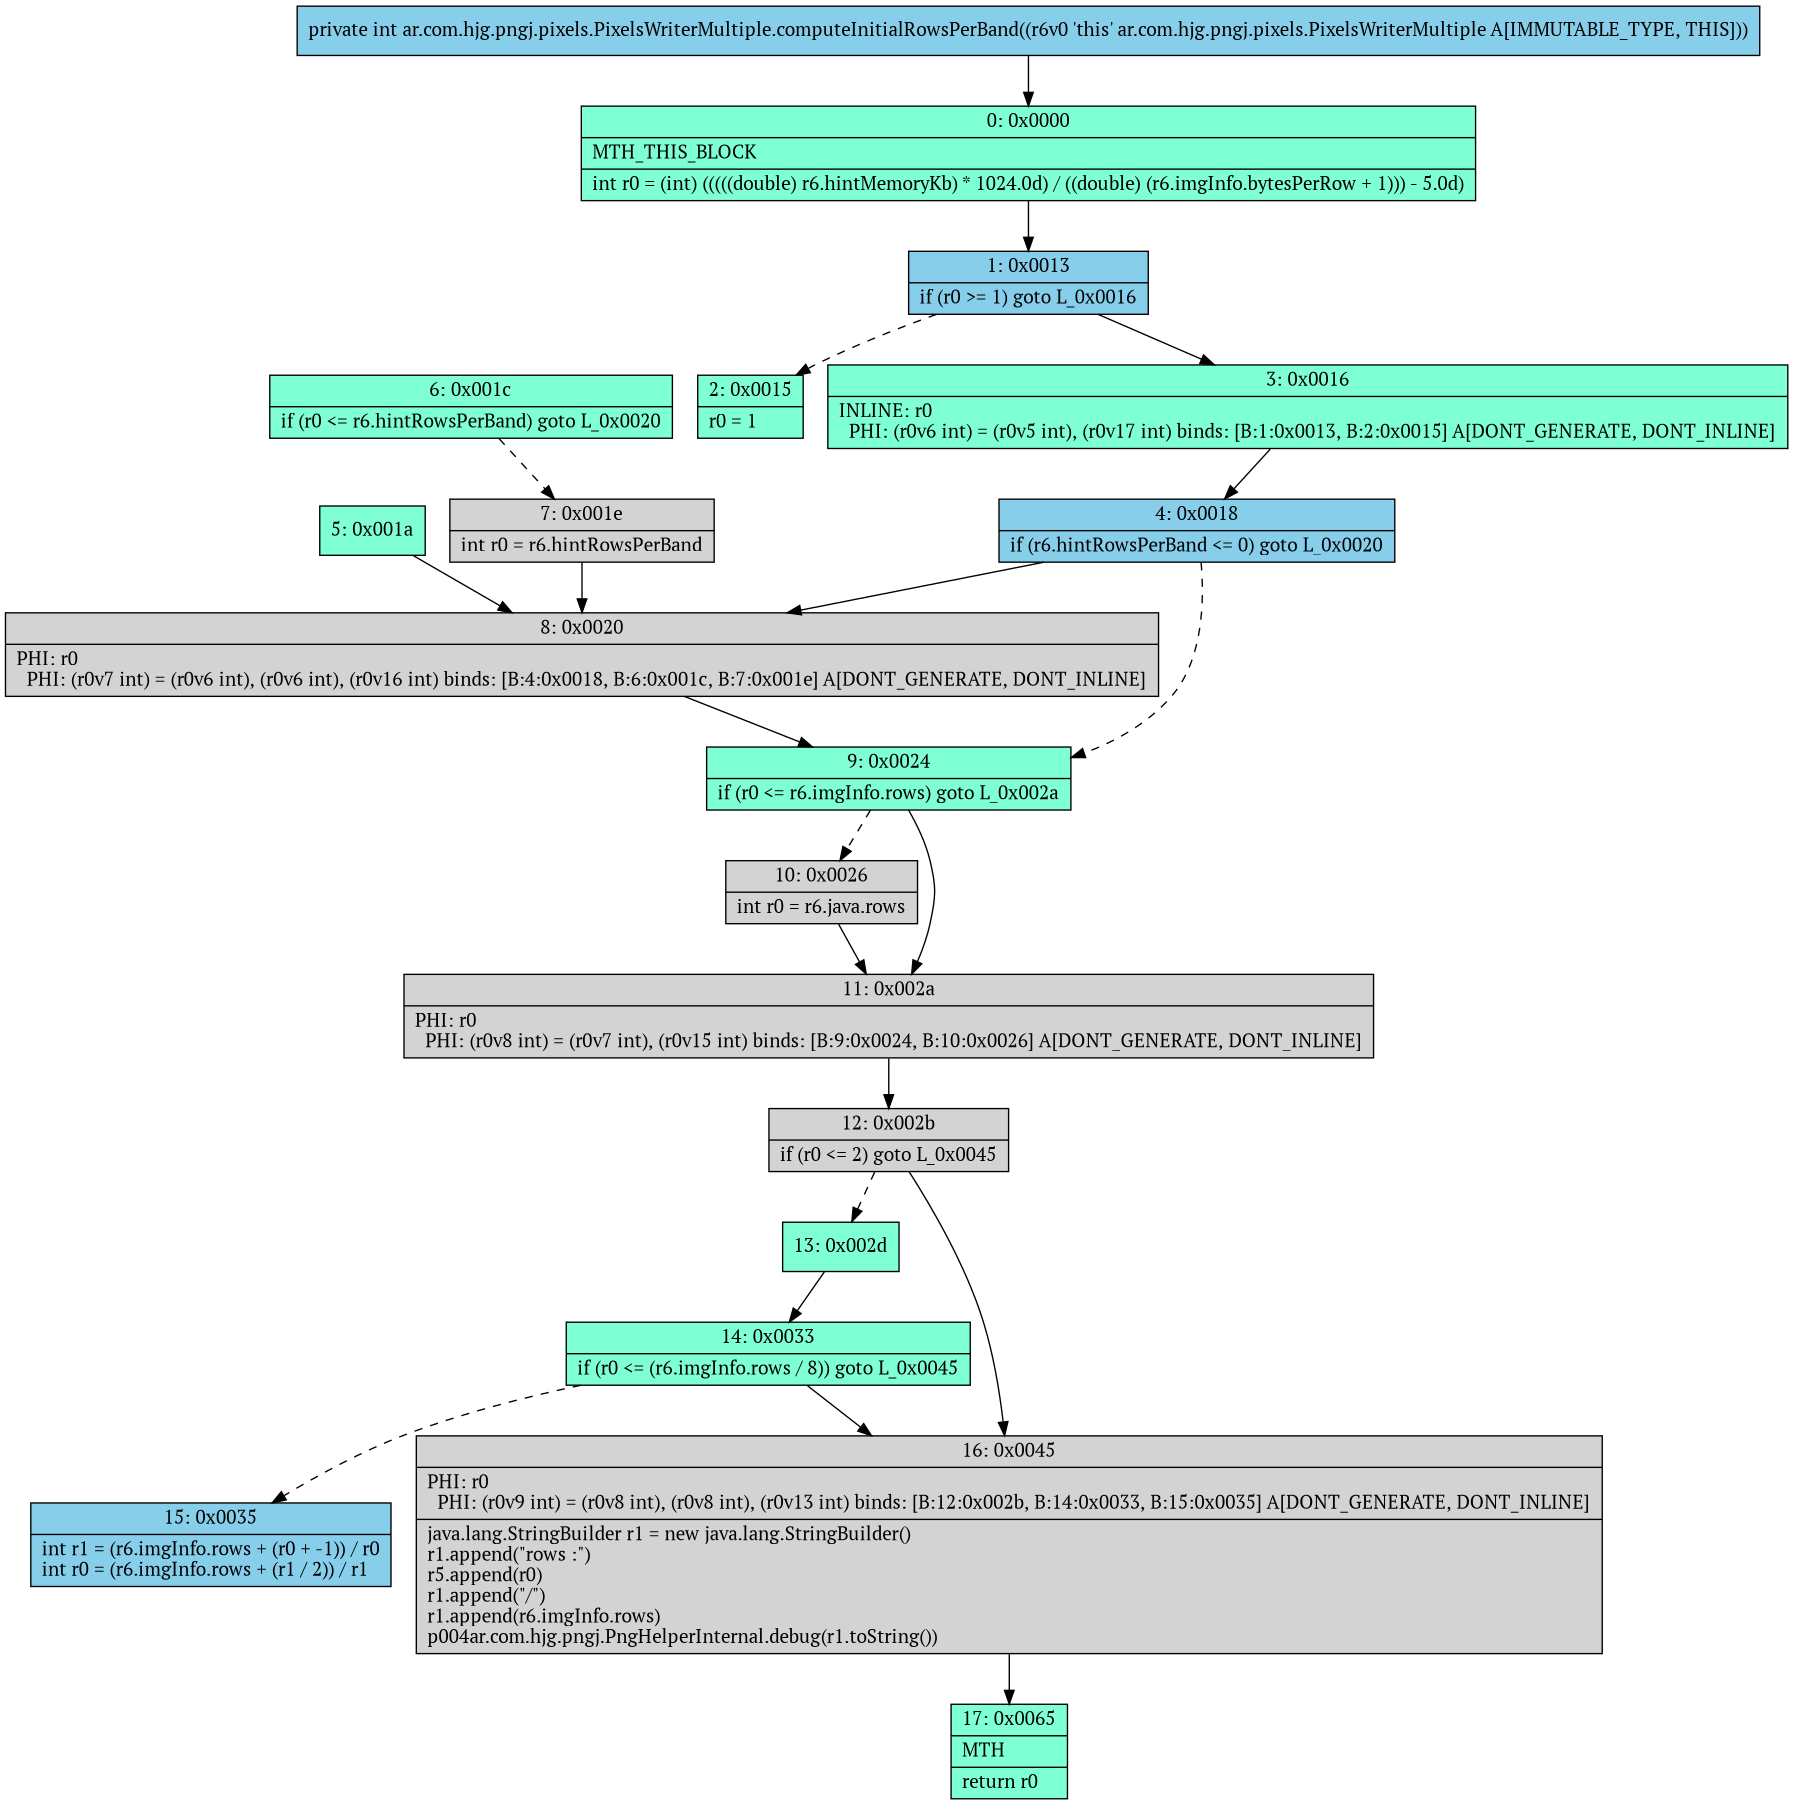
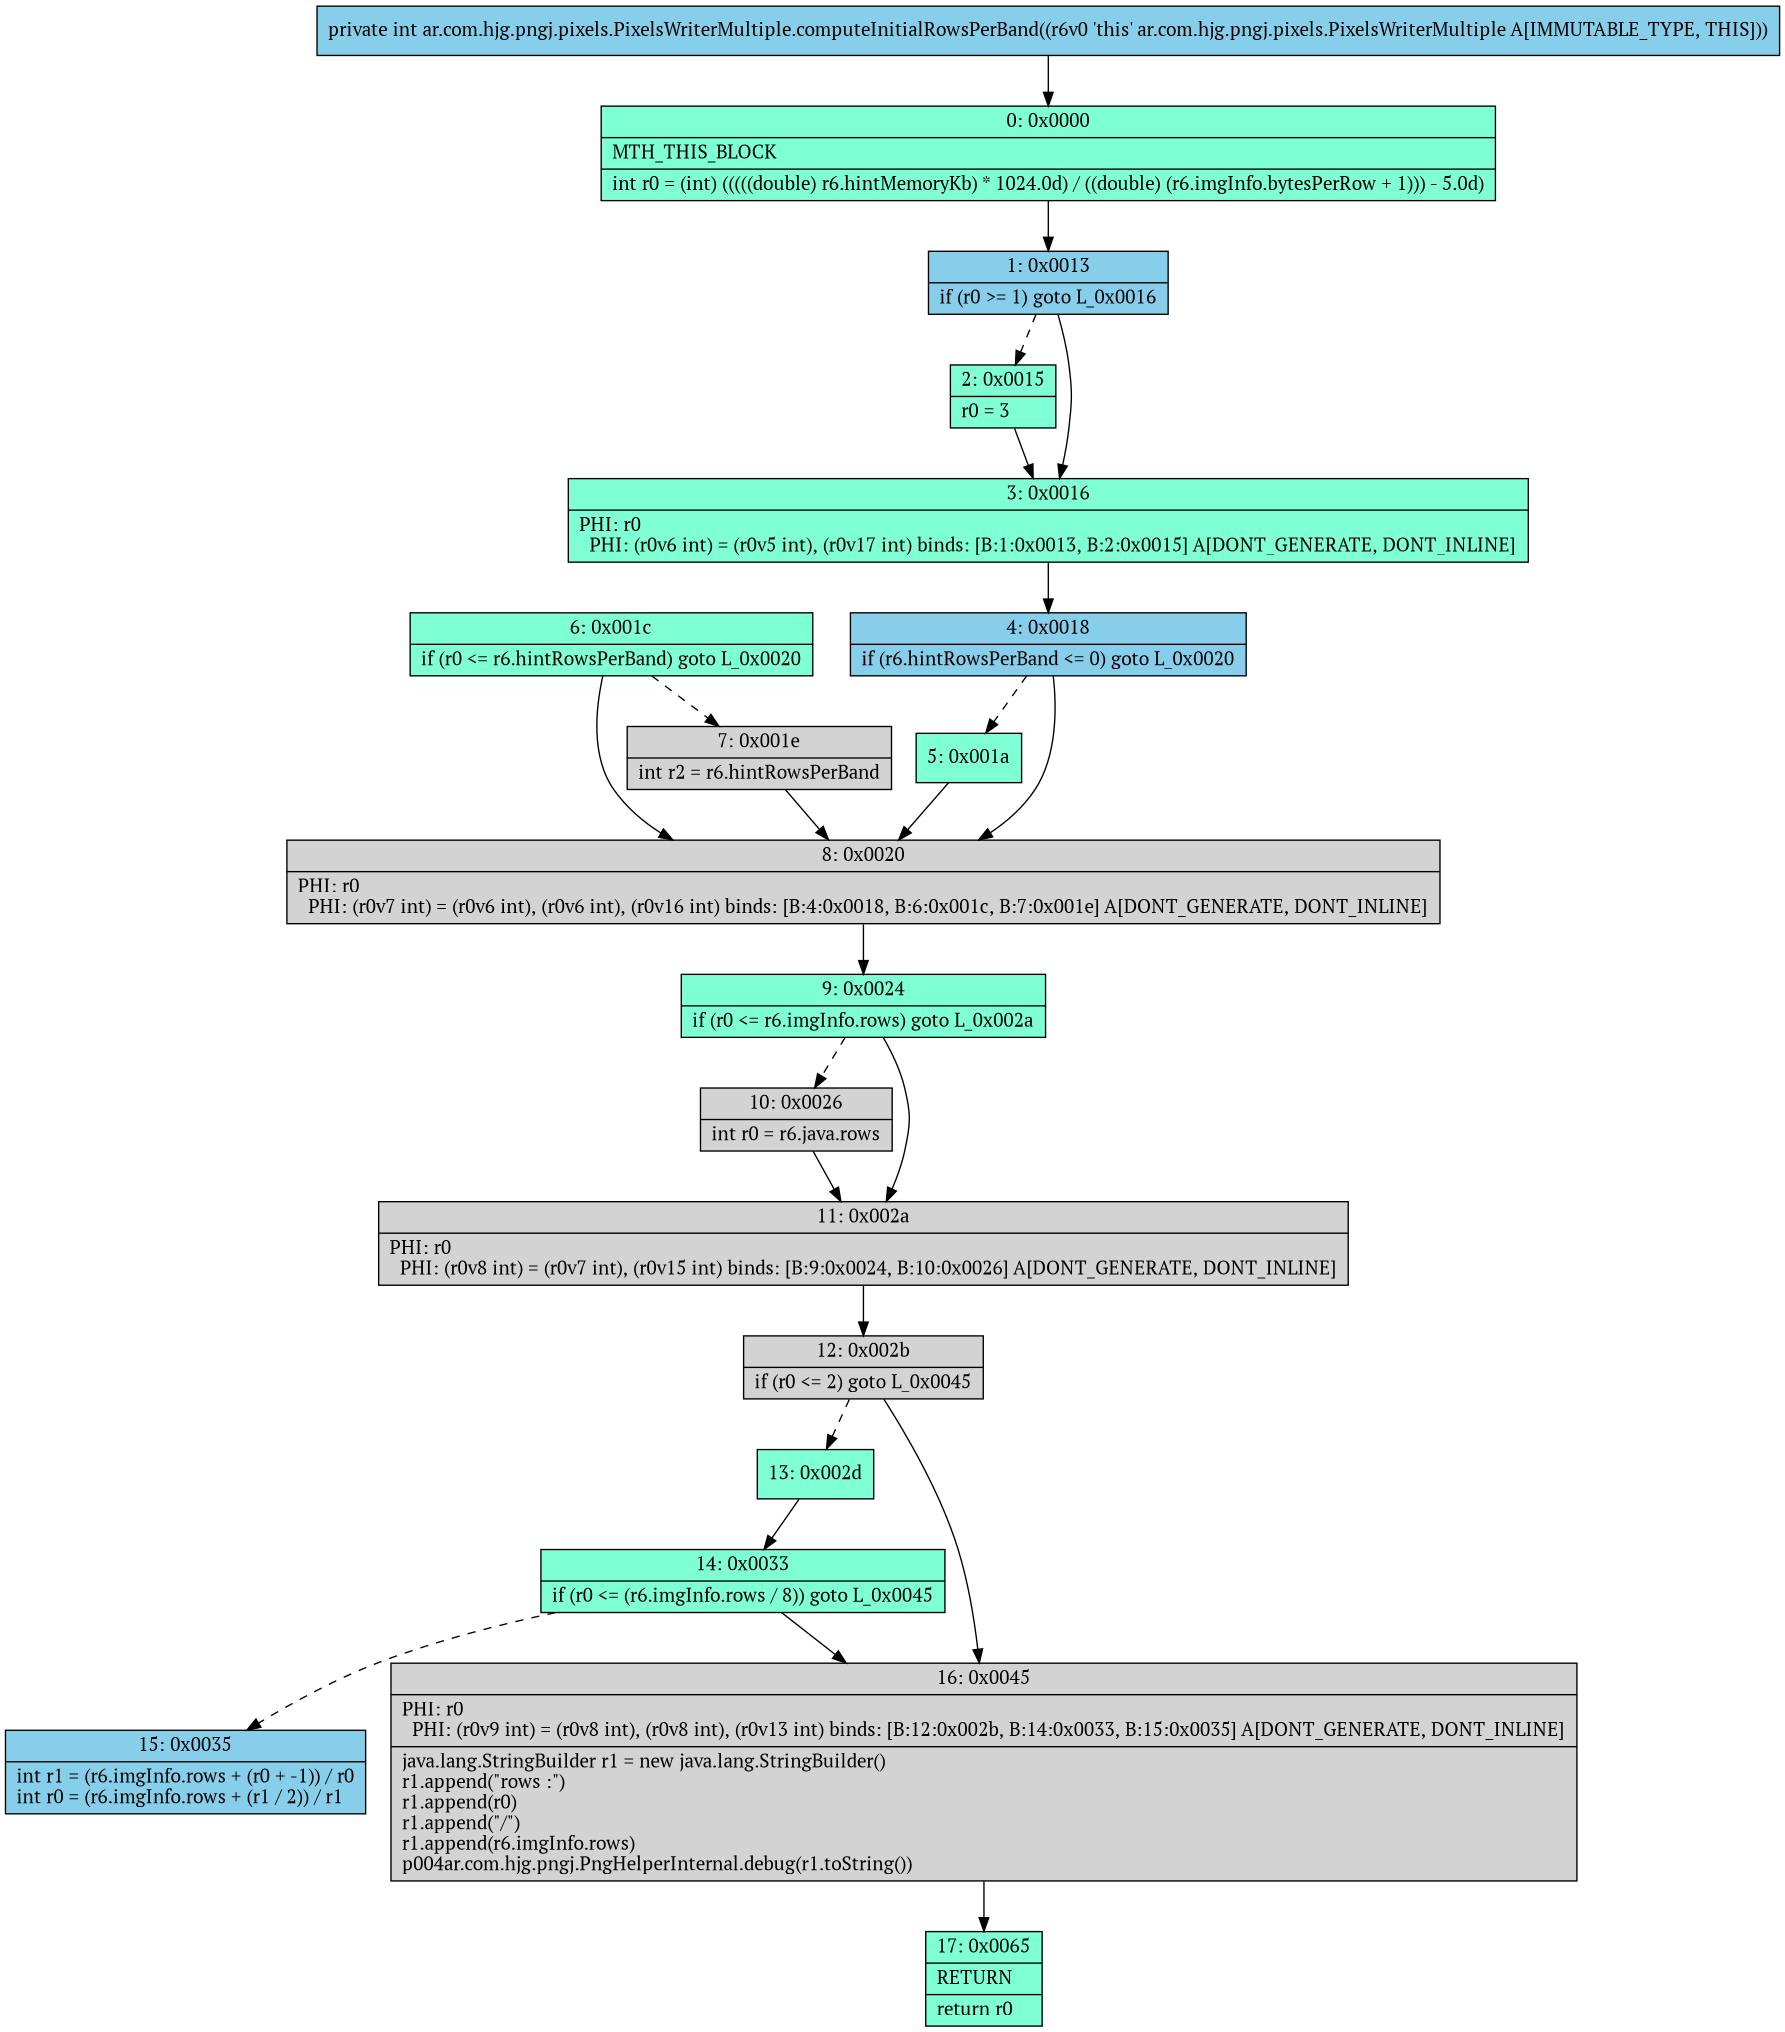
(889, 412) -> (613, 525)
(733, 422) -> (986, 412)
none -> (1021, 447)
(582, 546) -> (759, 773)
(1182, 682) -> (1010, 699)
none -> (602, 766)
(485, 1576) -> (460, 1803)
(984, 1751) -> (975, 1978)
